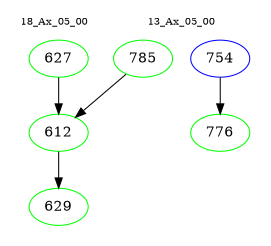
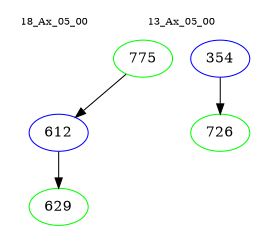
(59, 59) -> none
(143, 59) -> (143, 59)
(220, 59) -> (220, 59)
(59, 133) -> (59, 133)
(220, 133) -> (220, 133)
